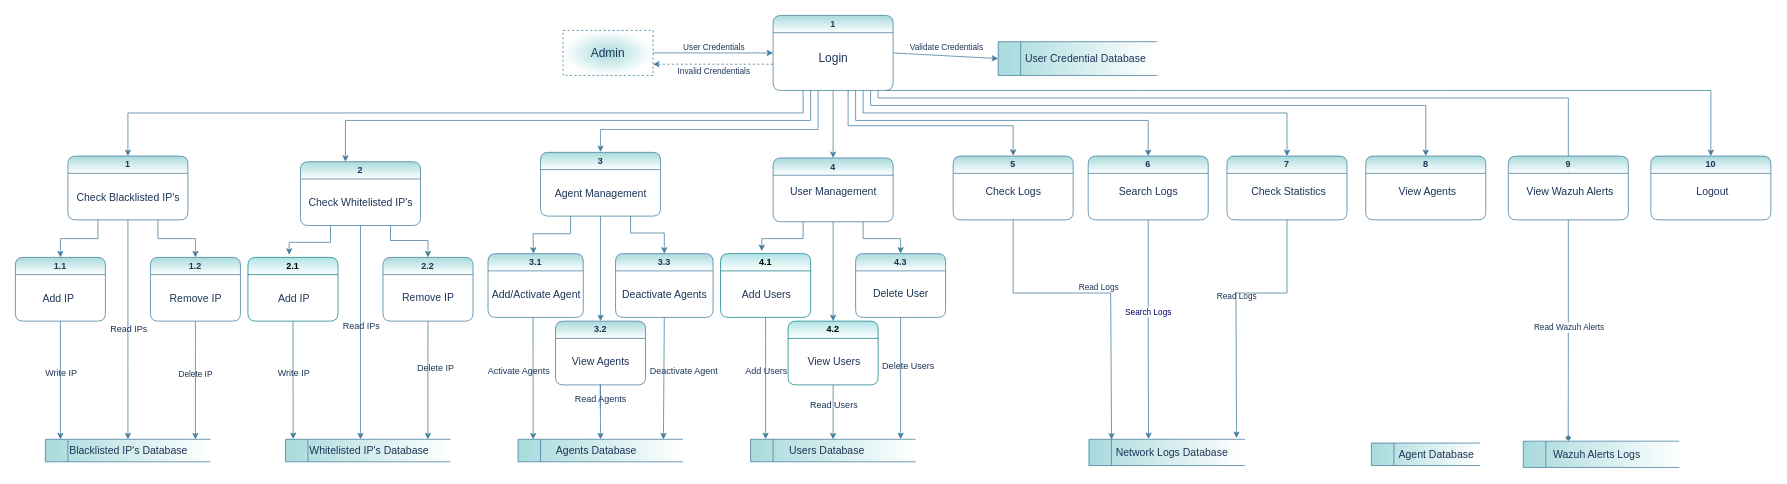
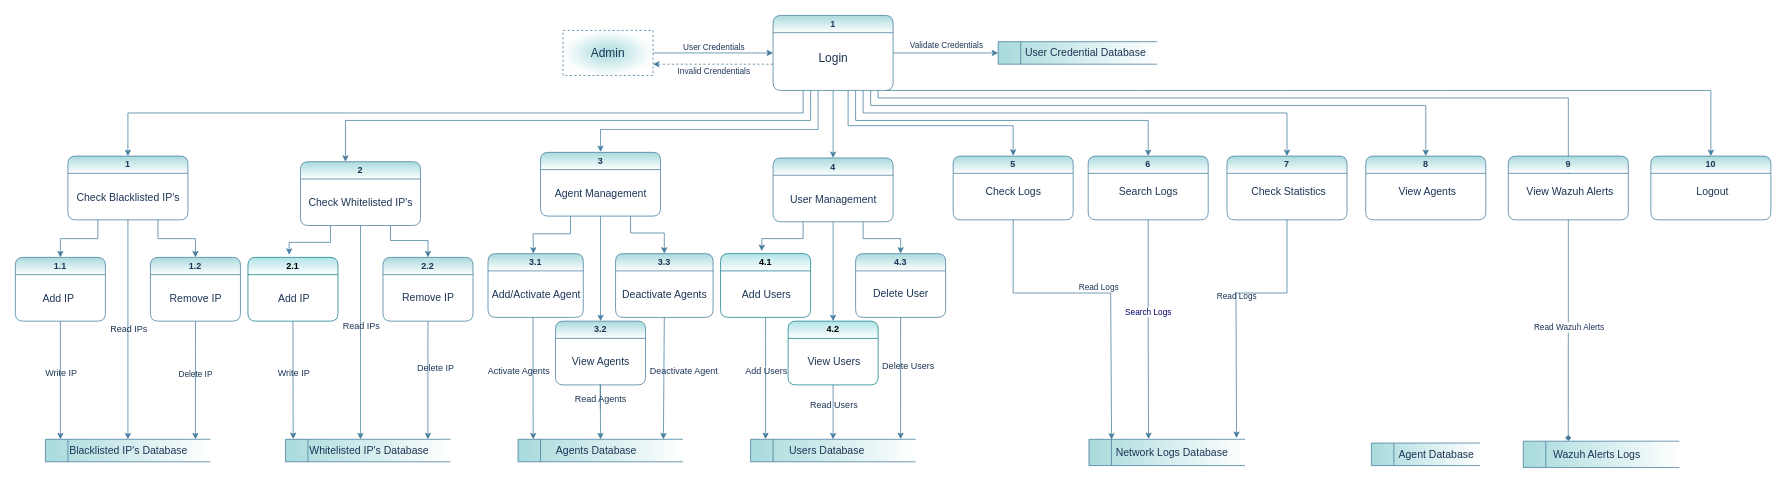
(1077, 59) -> (1077, 53)
(833, 192) -> (833, 199)
